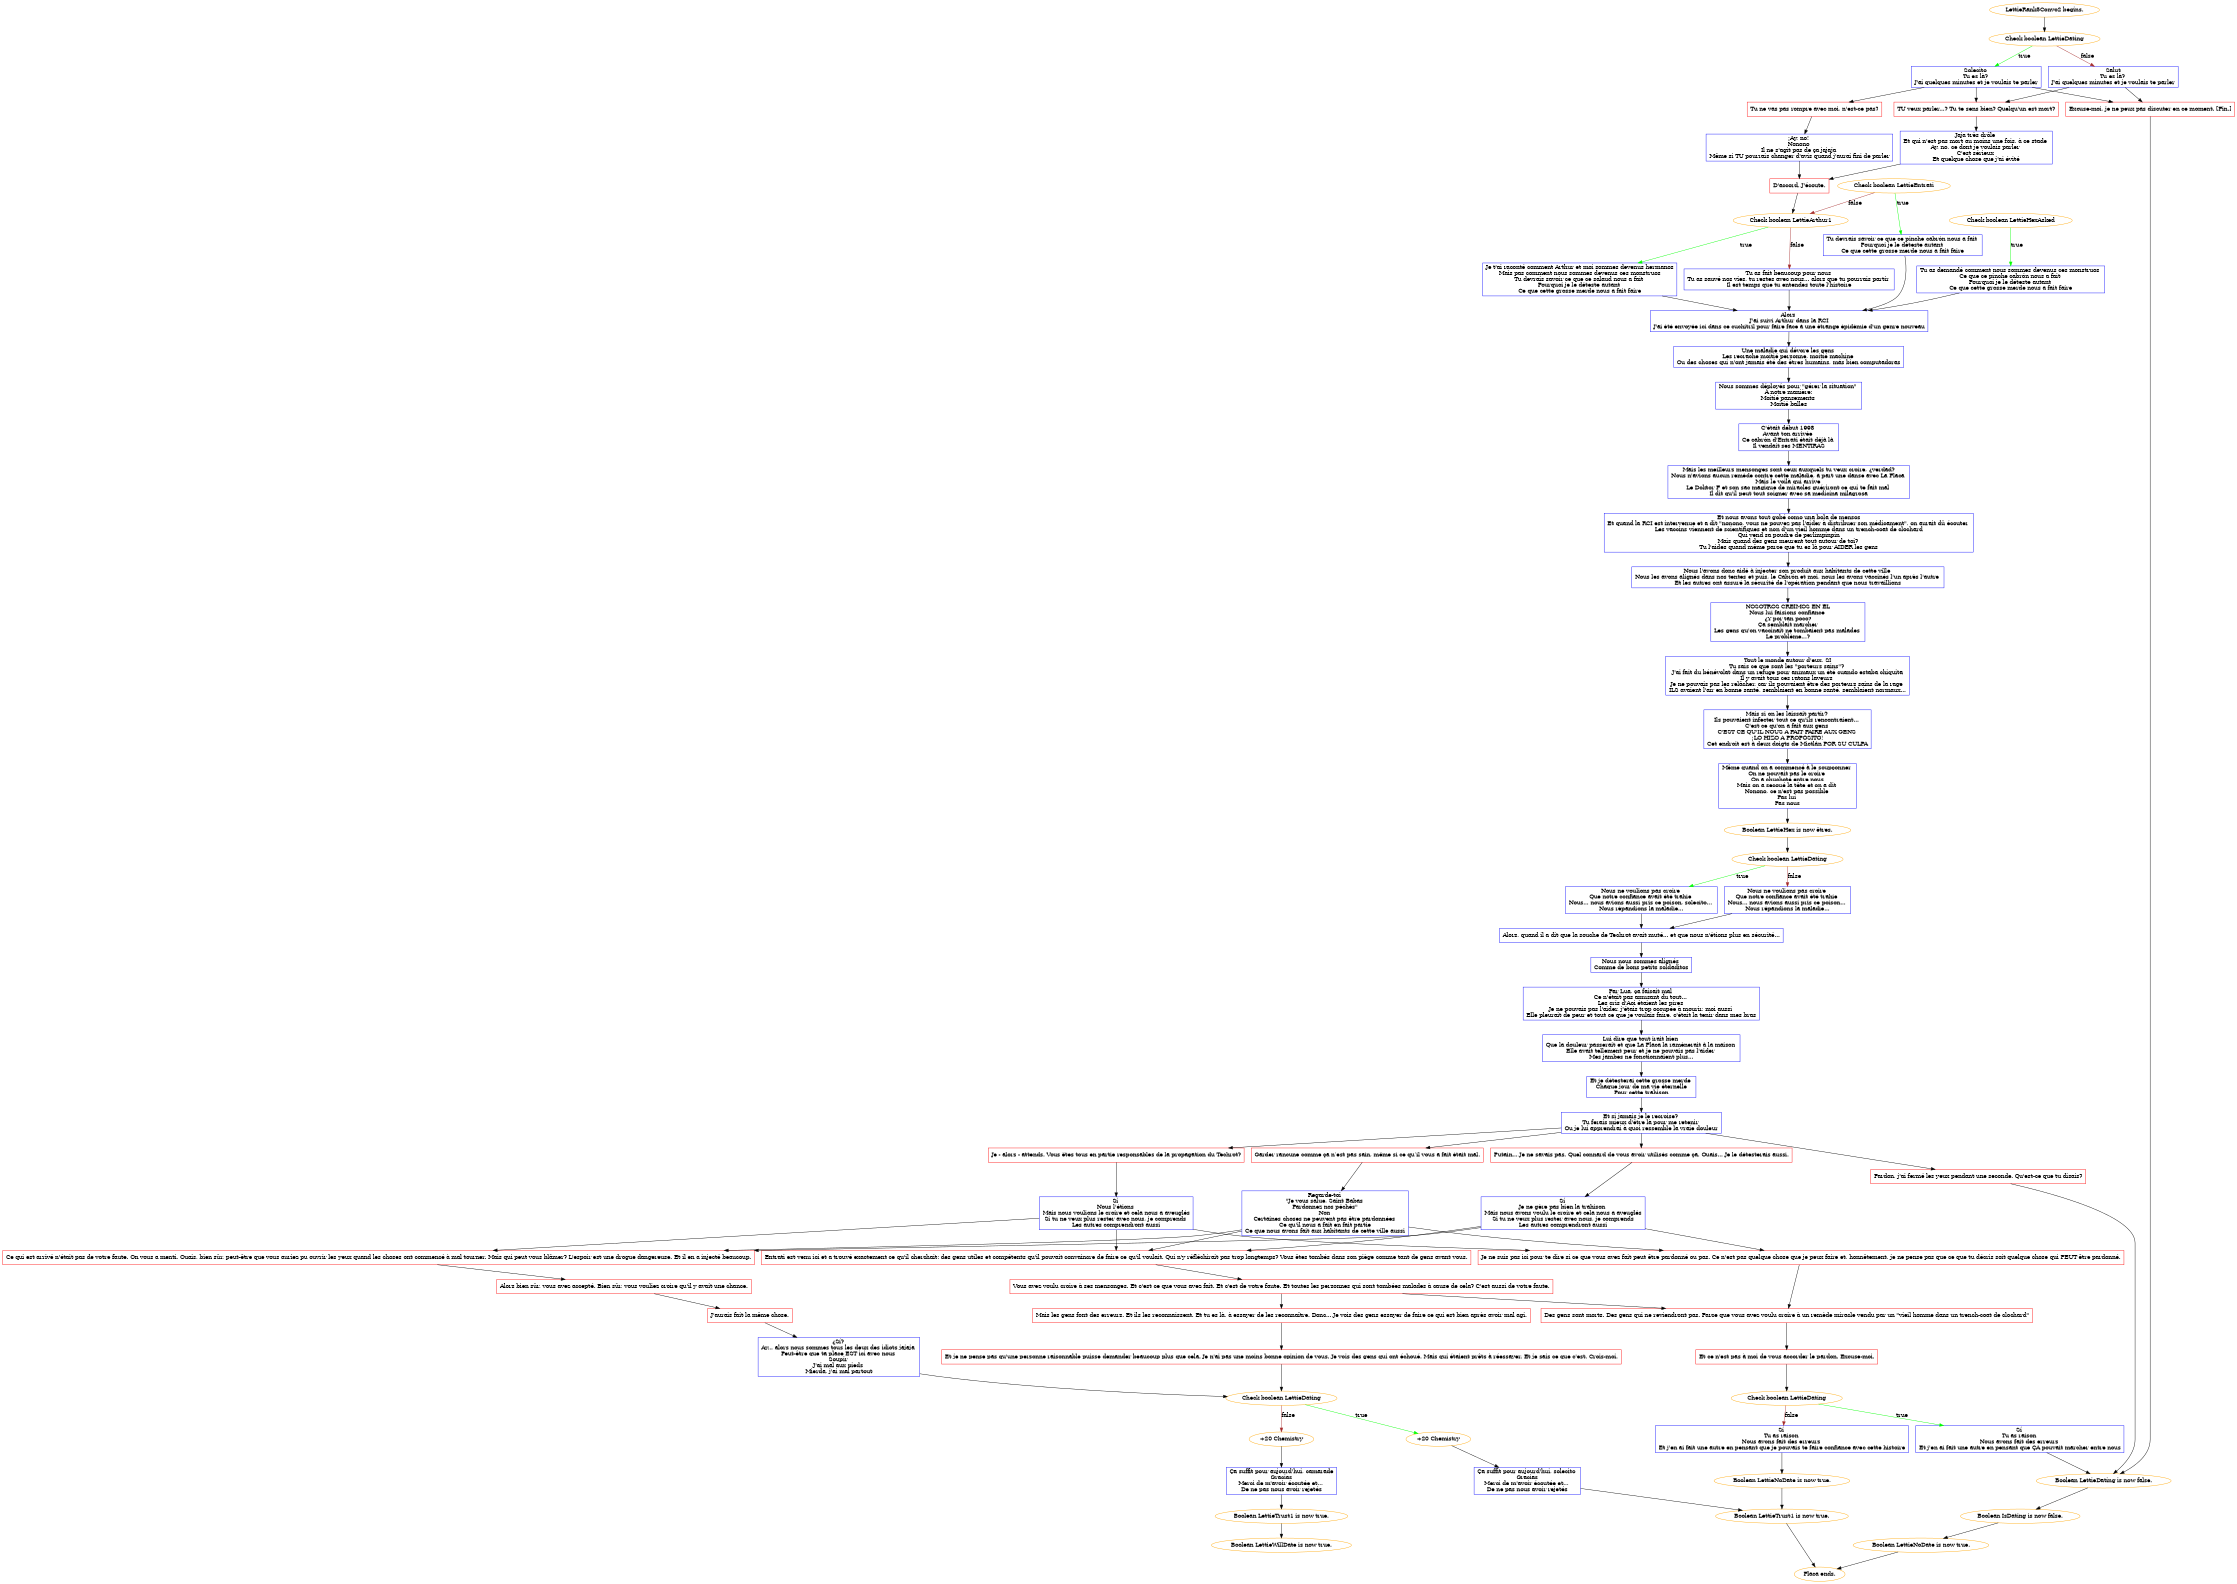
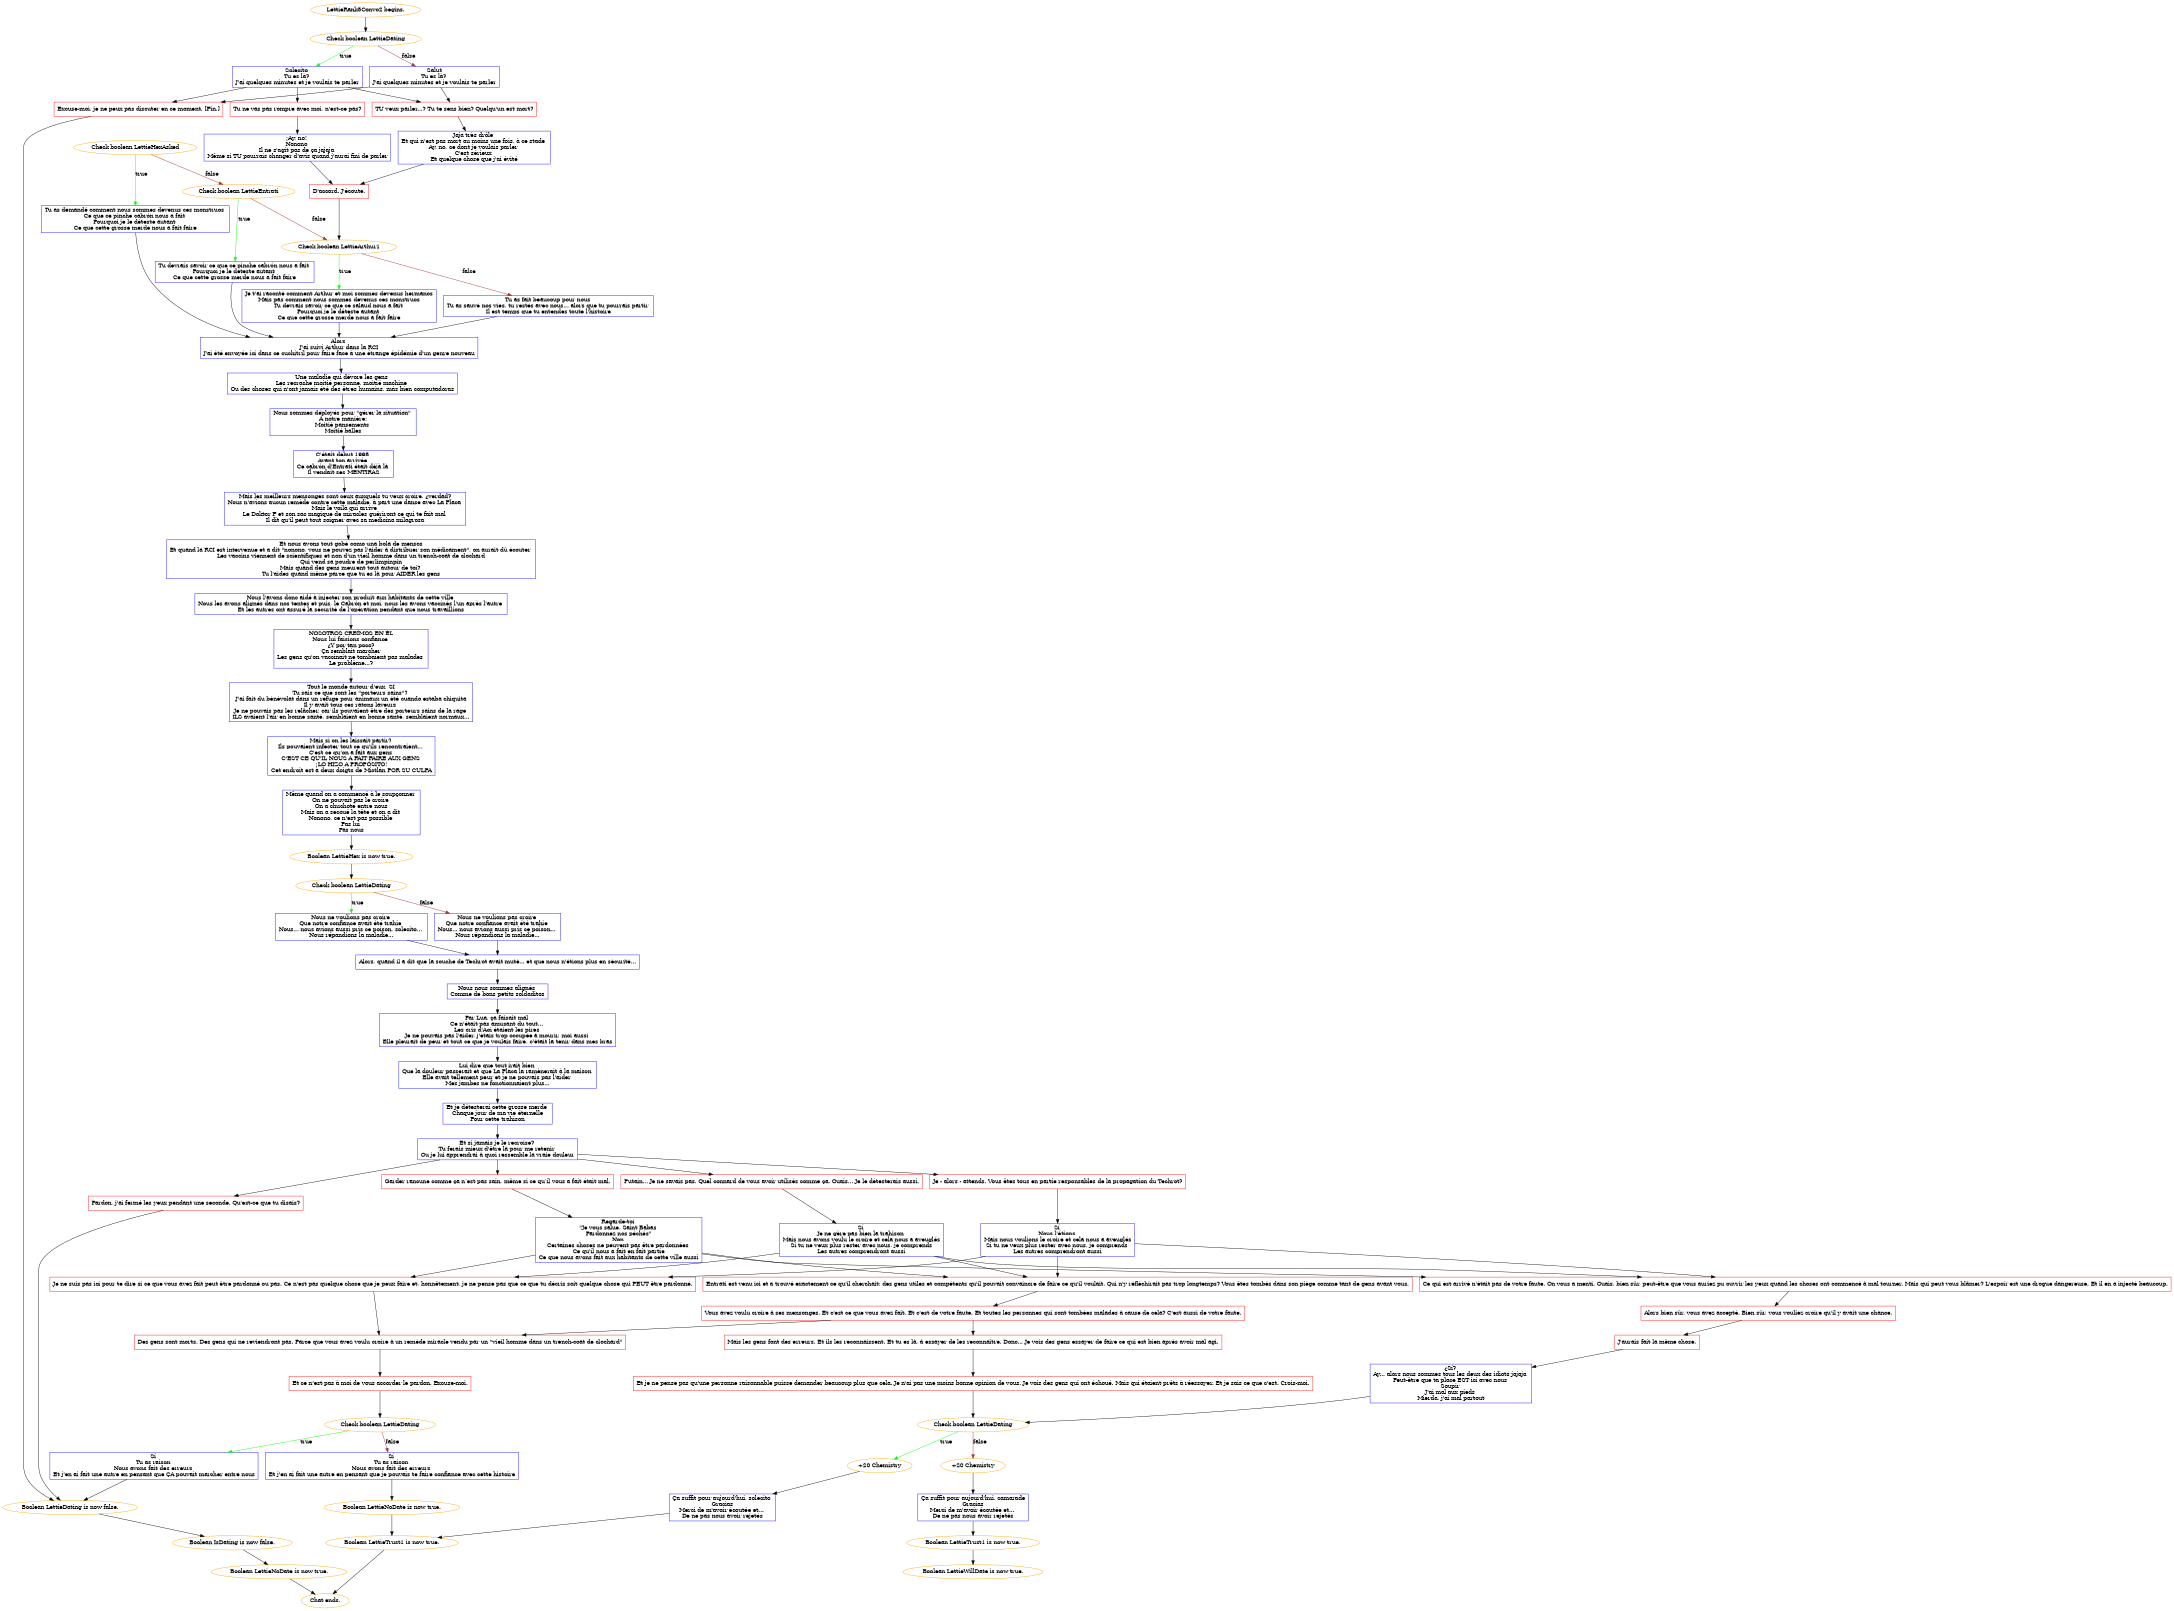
none -> (185, 169)
(1788, 830) -> (351, 857)
(1820, 1574) -> (325, 1601)
